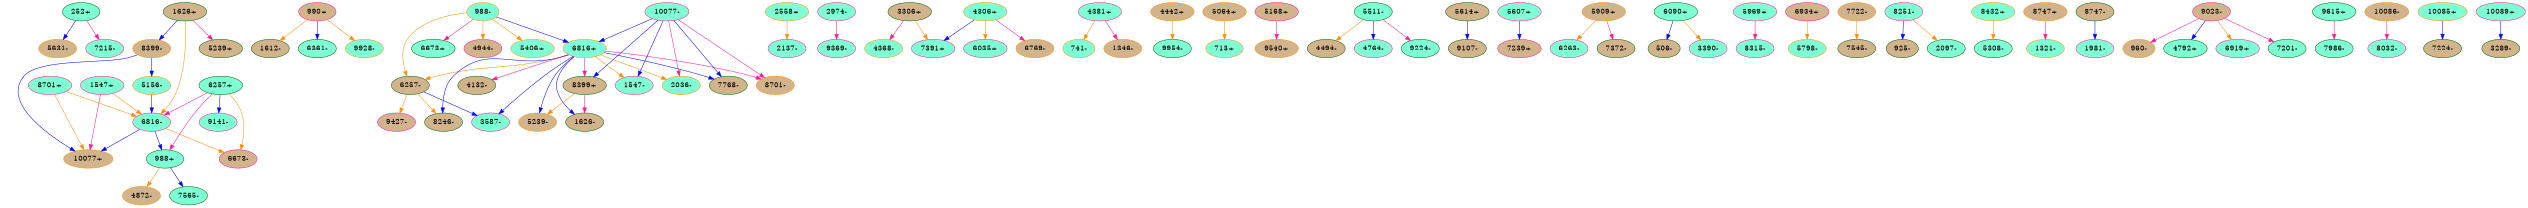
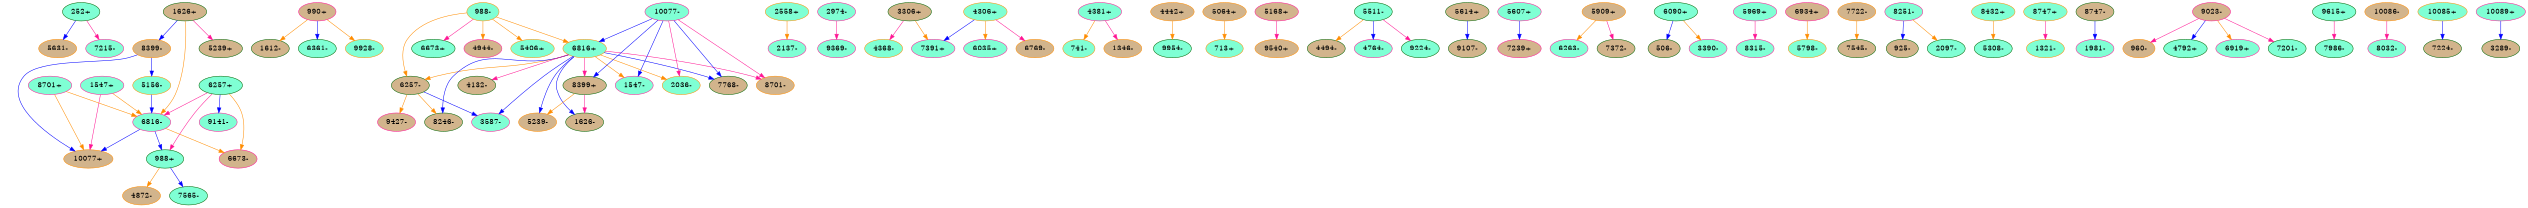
(2045, 12) -> (2045, 12)
(530, 29) -> (530, 29)
